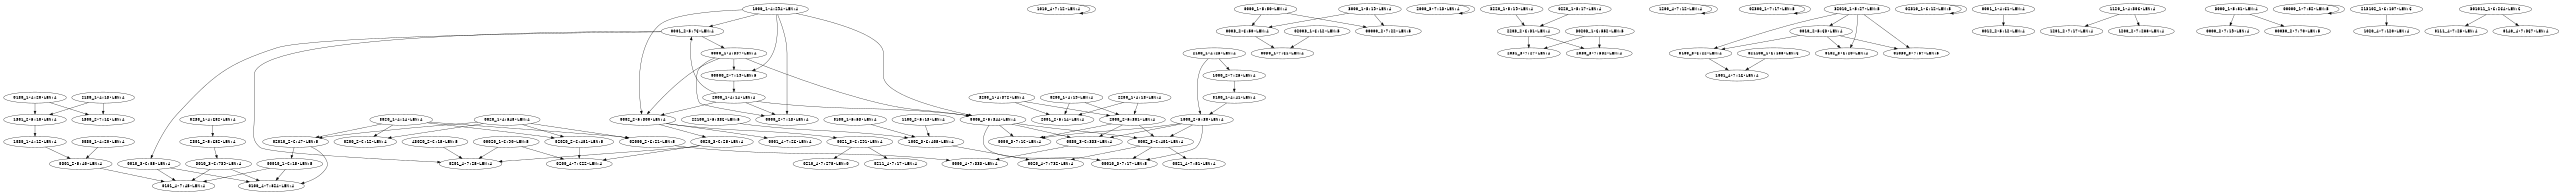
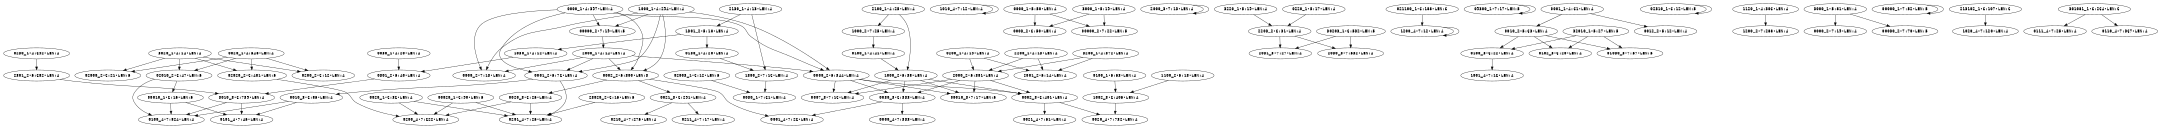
(1772, 9) -> (1497, 9)
(2495, 9) -> (2094, 9)
(1840, 19) -> (1551, 20)
(1600, 31) -> (1351, 31)
(2072, 31) -> none
(2526, 31) -> (2125, 31)
(712, 42) -> (512, 36)
(1264, 42) -> (766, 85)
(1757, 64) -> (1422, 19)
none -> (391, 98)
(35, 107) -> (707, 41)
none -> (848, 108)
(213, 120) -> (37, 53)
(643, 120) -> (626, 76)
(716, 120) -> none
(993, 120) -> (836, 76)
(435, 142) -> (612, 98)
(1020, 142) -> (832, 98)
(1144, 152) -> (975, 84)
(811, 153) -> none
(826, 164) -> (634, 120)
(131, 175) -> (327, 85)
